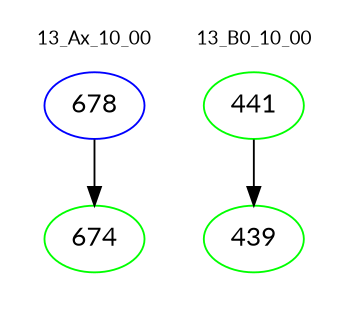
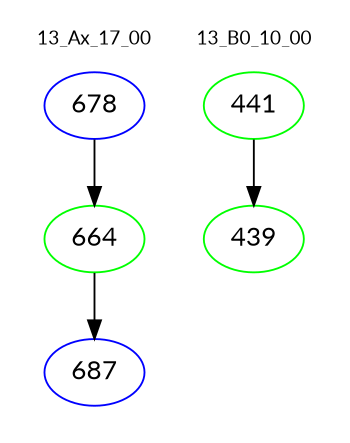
(94, 40) -> (94, 40)
(94, 239) -> (94, 239)
none -> (94, 372)
